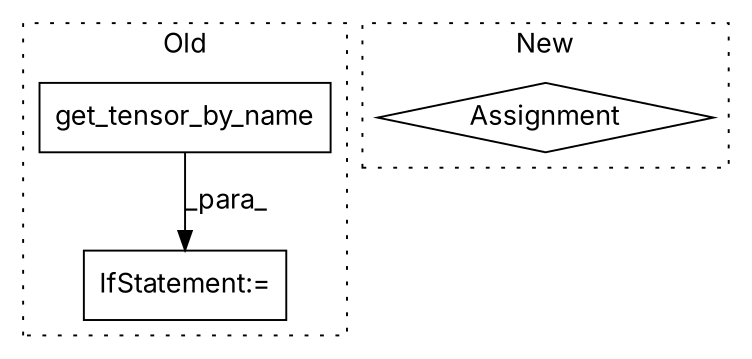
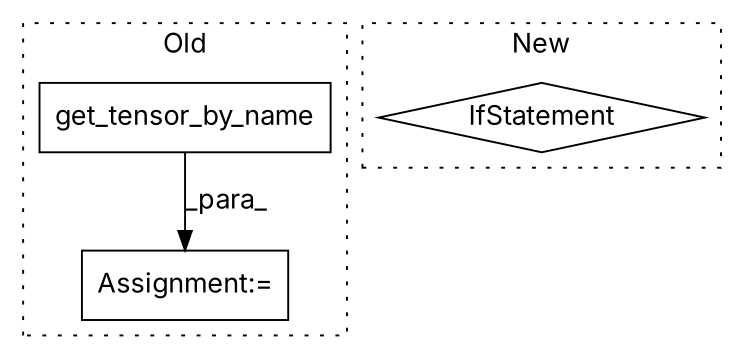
(546, 118) -> (542, 118)
(185, 285) -> (185, 285)
